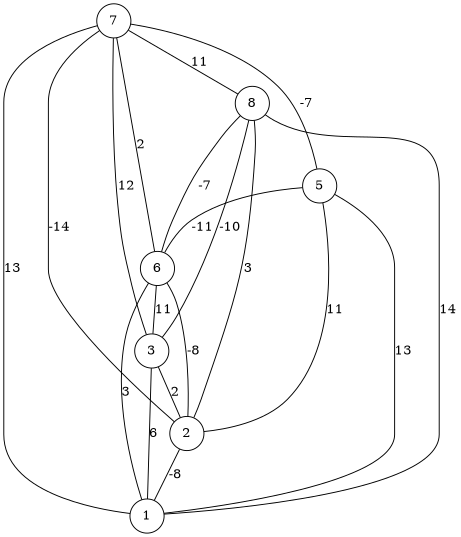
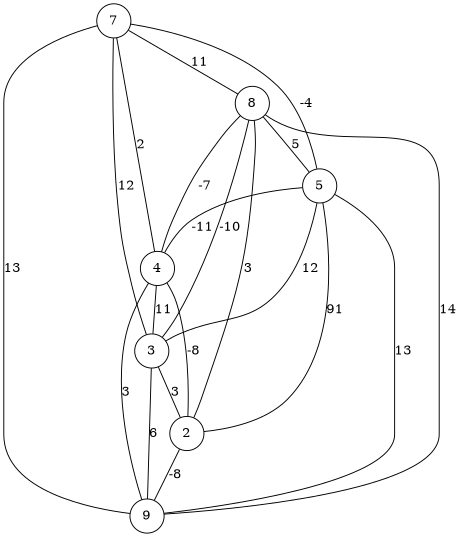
(306, 103) -> (306, 103)
none -> (286, 144)
(48, 240) -> none
(157, 268) -> (157, 268)
none -> (269, 301)
(335, 310) -> (335, 310)
(175, 392) -> (175, 392)
(147, 516) -> (147, 516)
